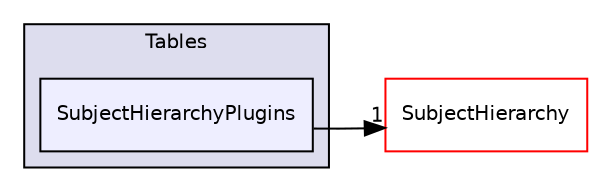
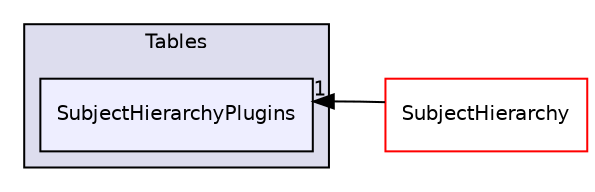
(341, 129) -> (359, 102)
